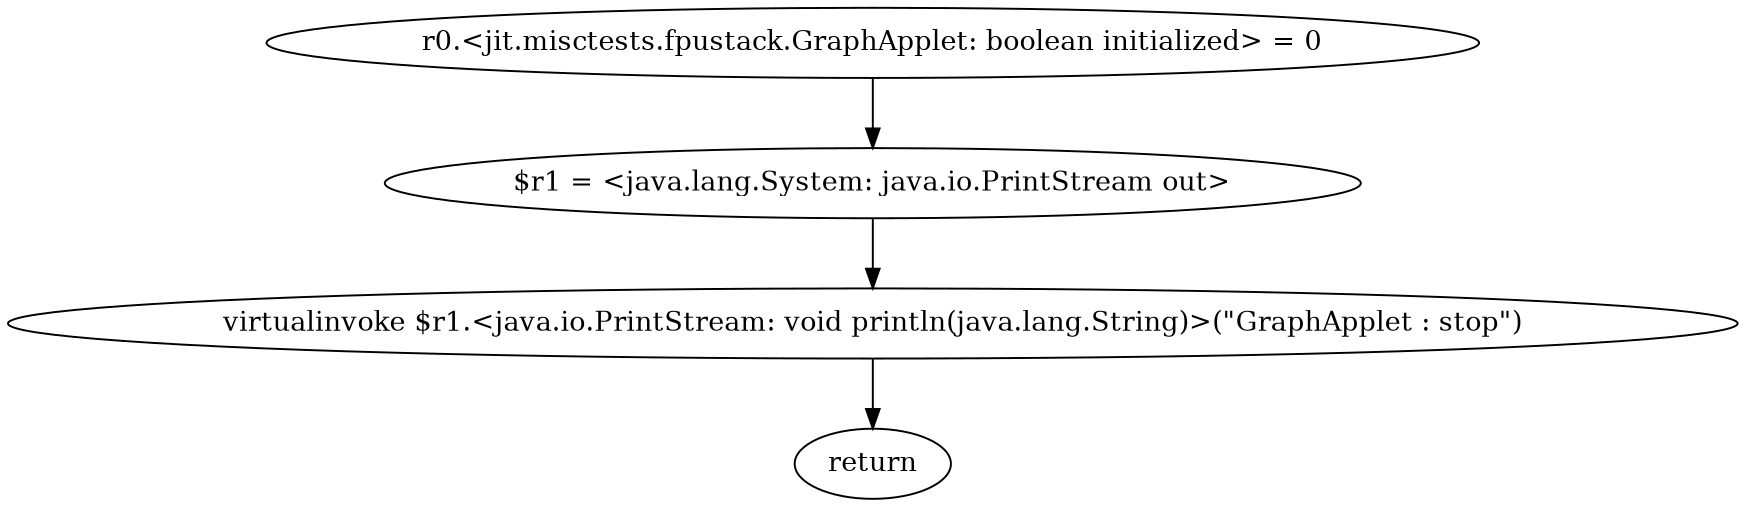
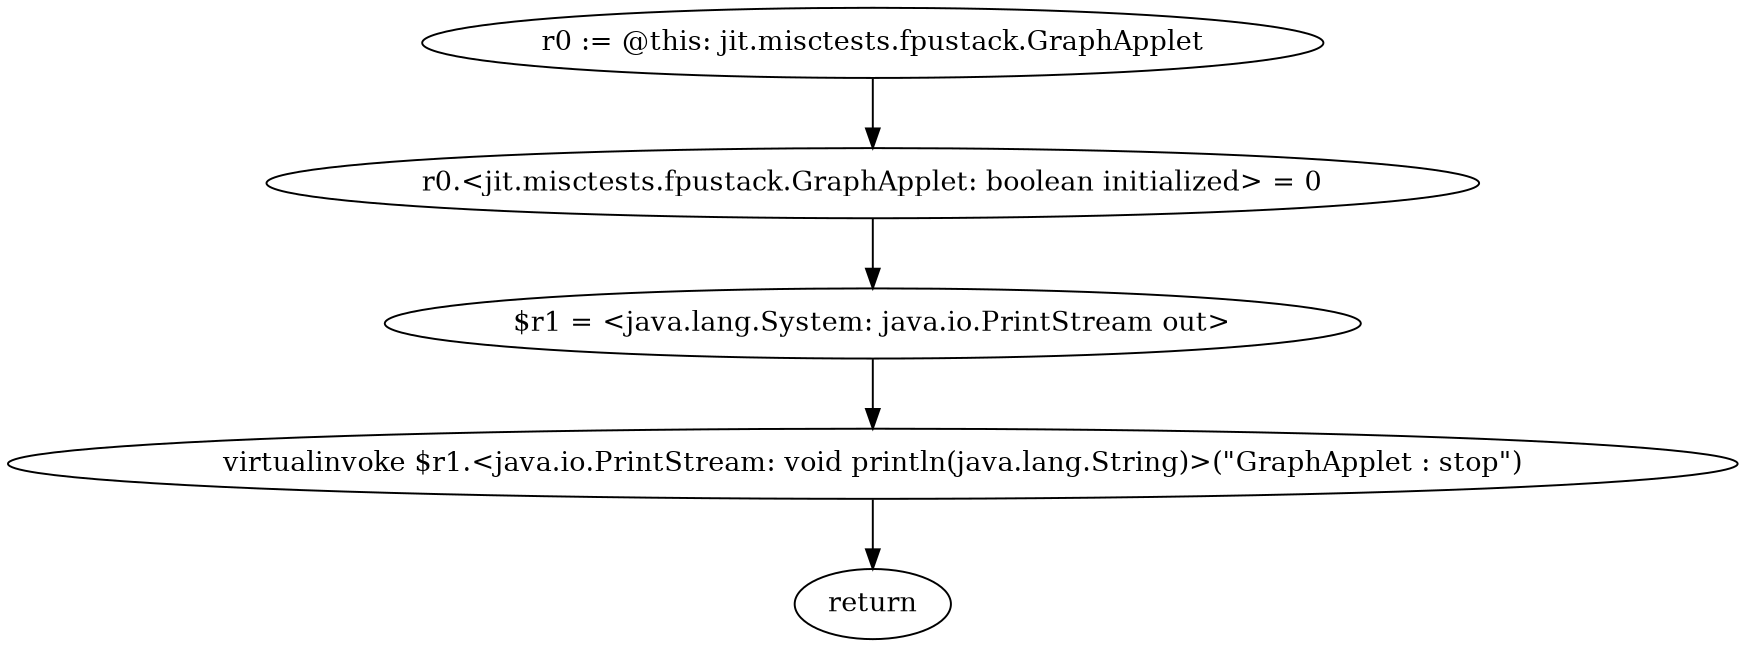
none -> (873, 43)
